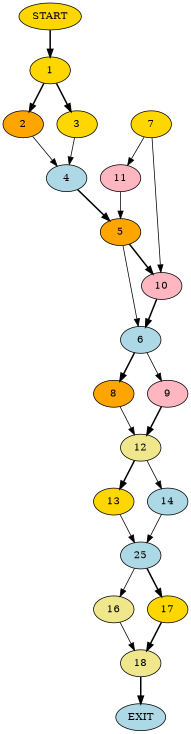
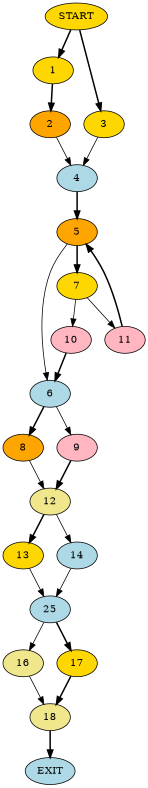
(62, 94) -> (89, 67)
(121, 201) -> (110, 287)
(139, 256) -> (77, 255)
